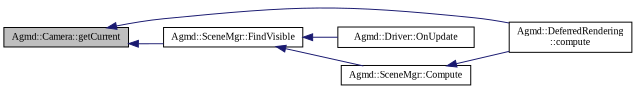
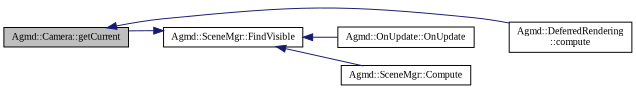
(406, 37) -> (406, 37)
(151, 44) -> (141, 31)
(483, 58) -> none
